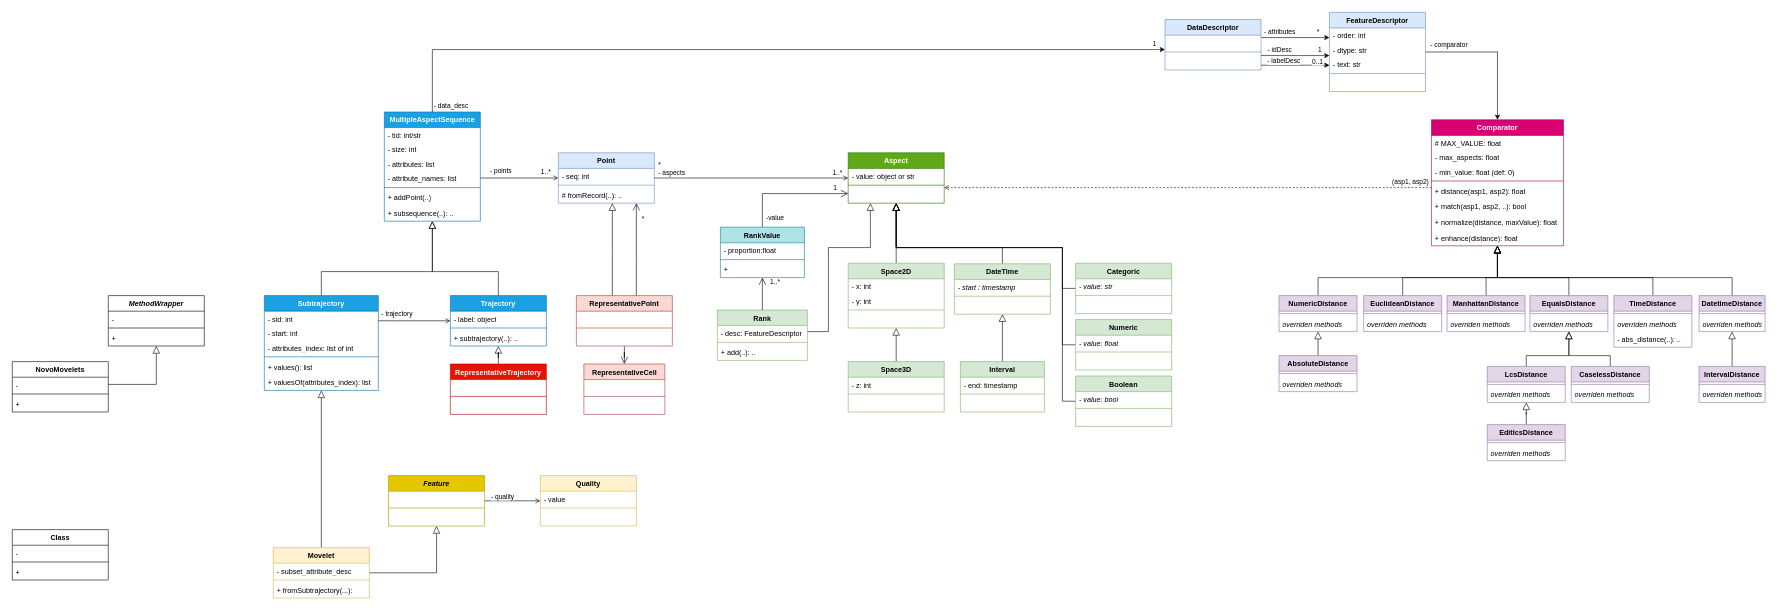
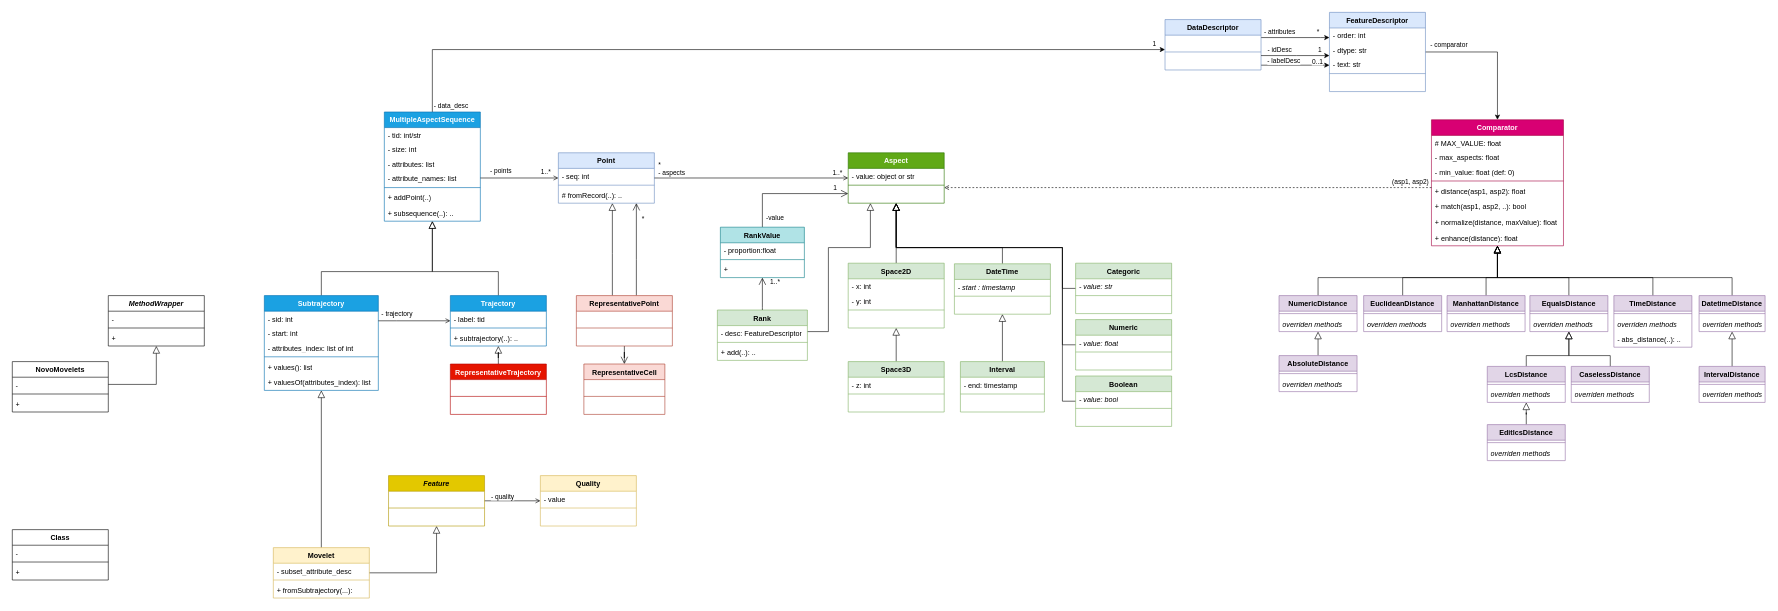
(480, 320) -> (473, 320)
